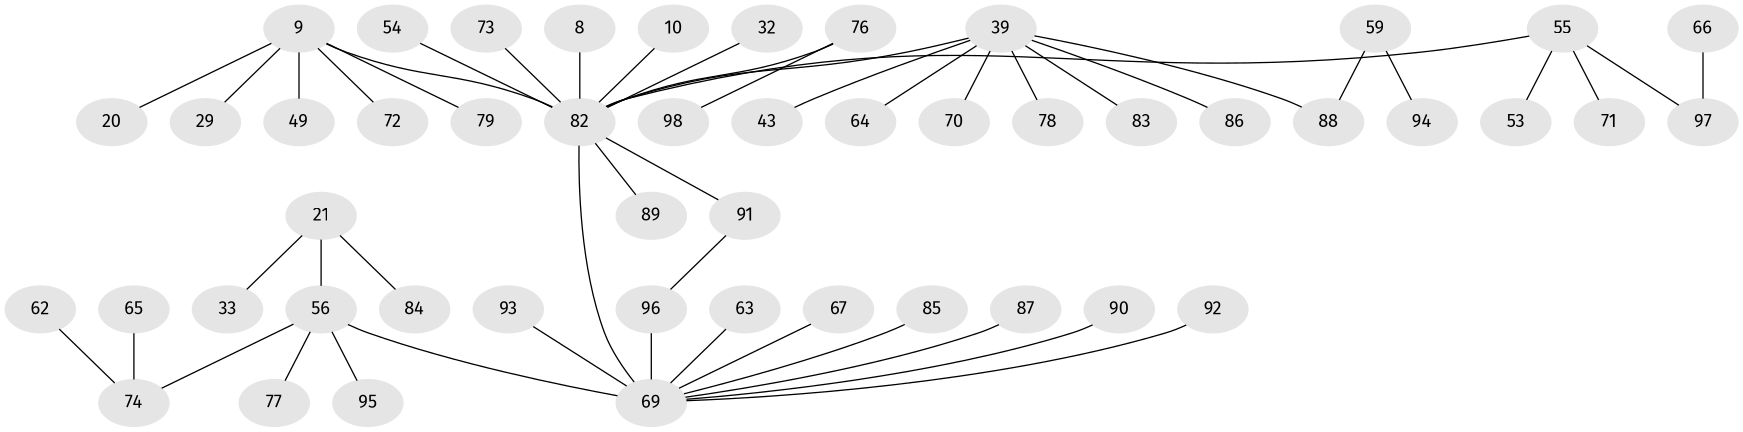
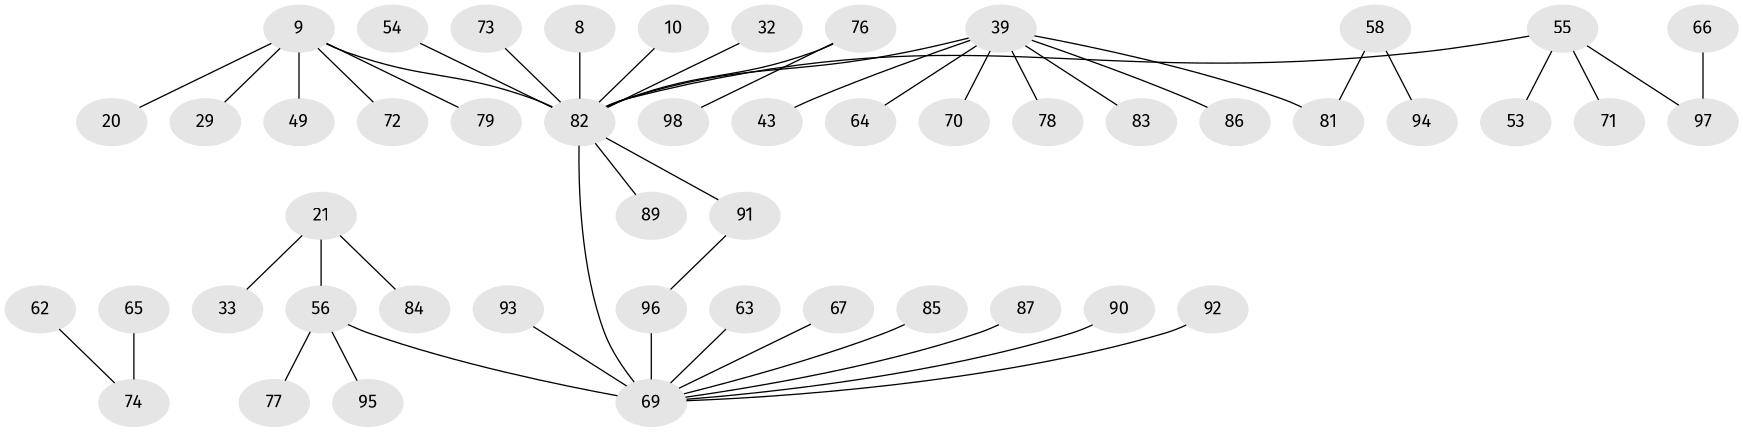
(1375, 29) -> (1375, 29)
(1329, 122) -> (1329, 122)
(228, 356) -> none
